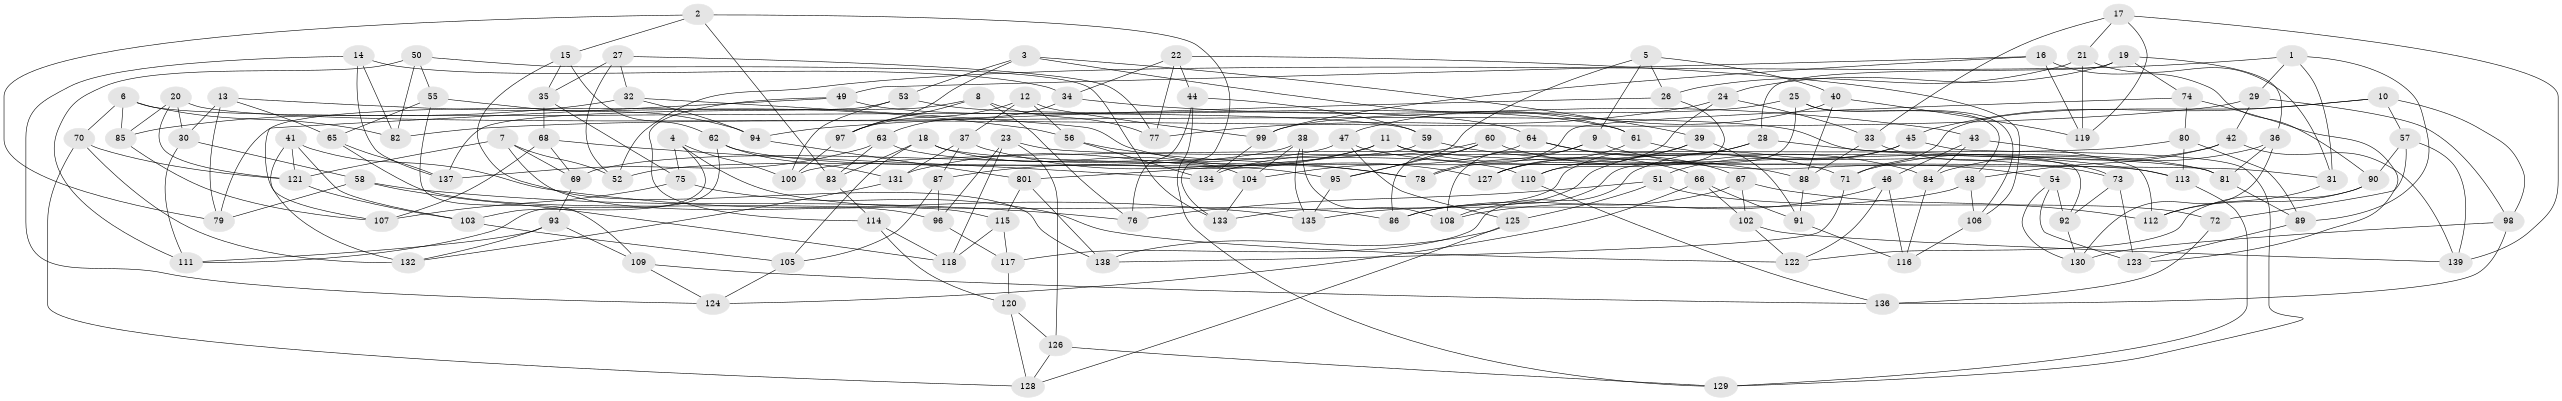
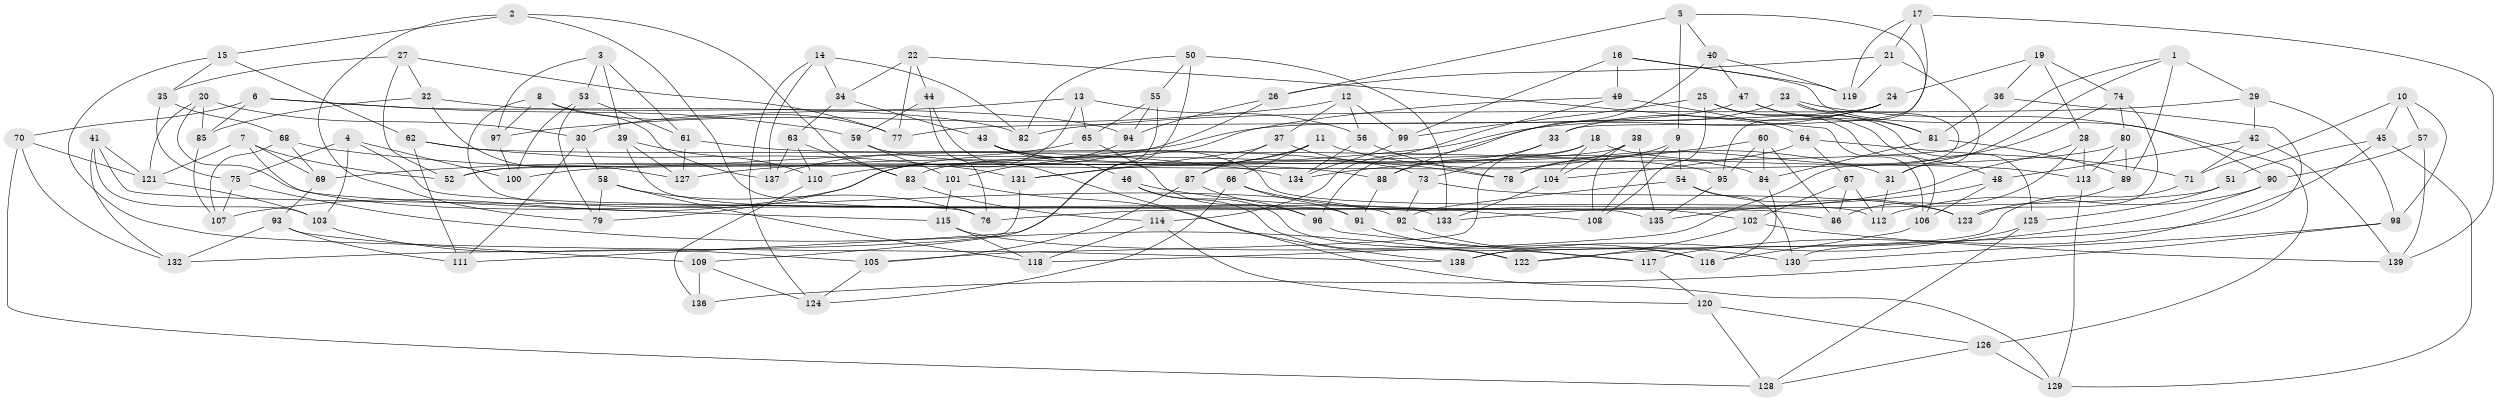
(2167, 161) -> (1884, 151)
(1025, 180) -> (953, 180)
(2215, 221) -> none
